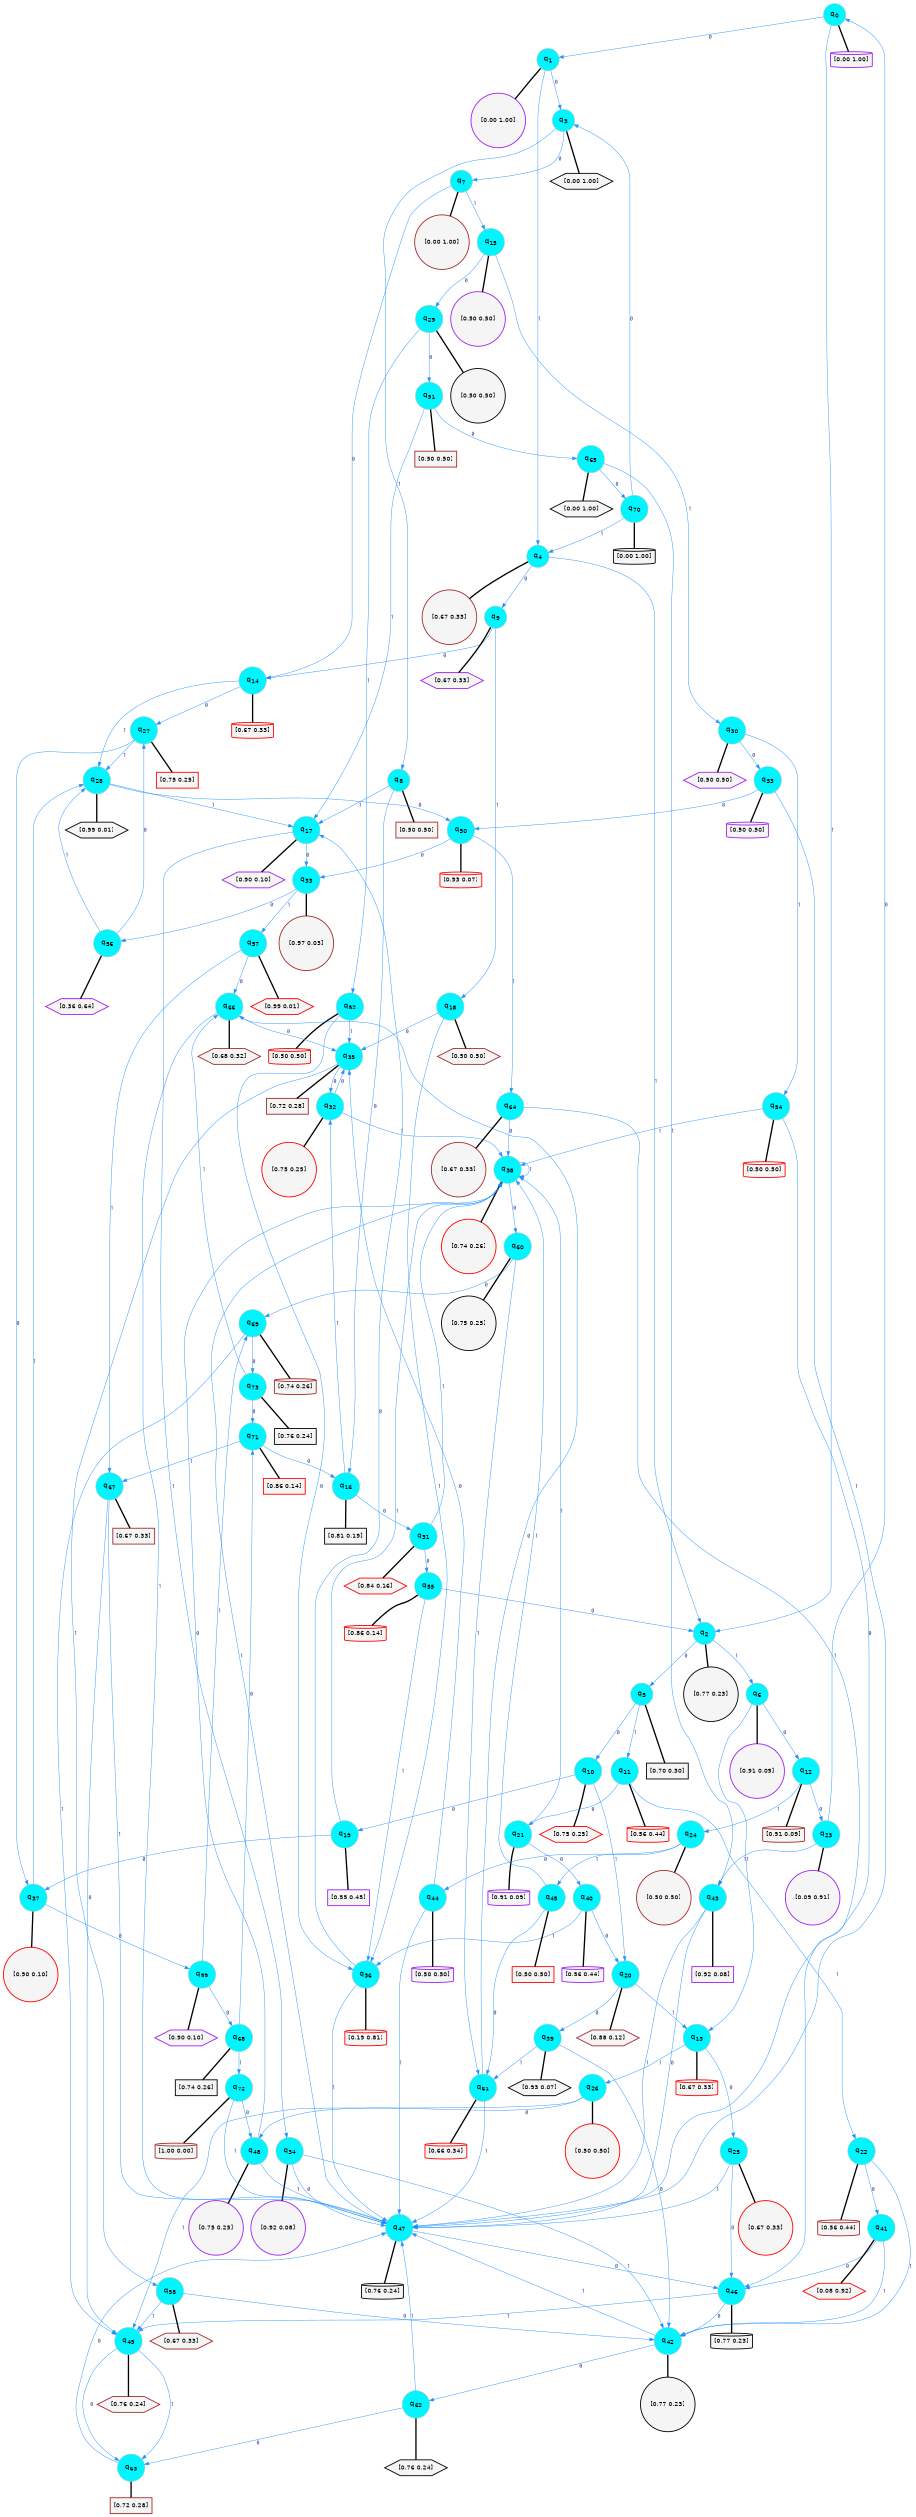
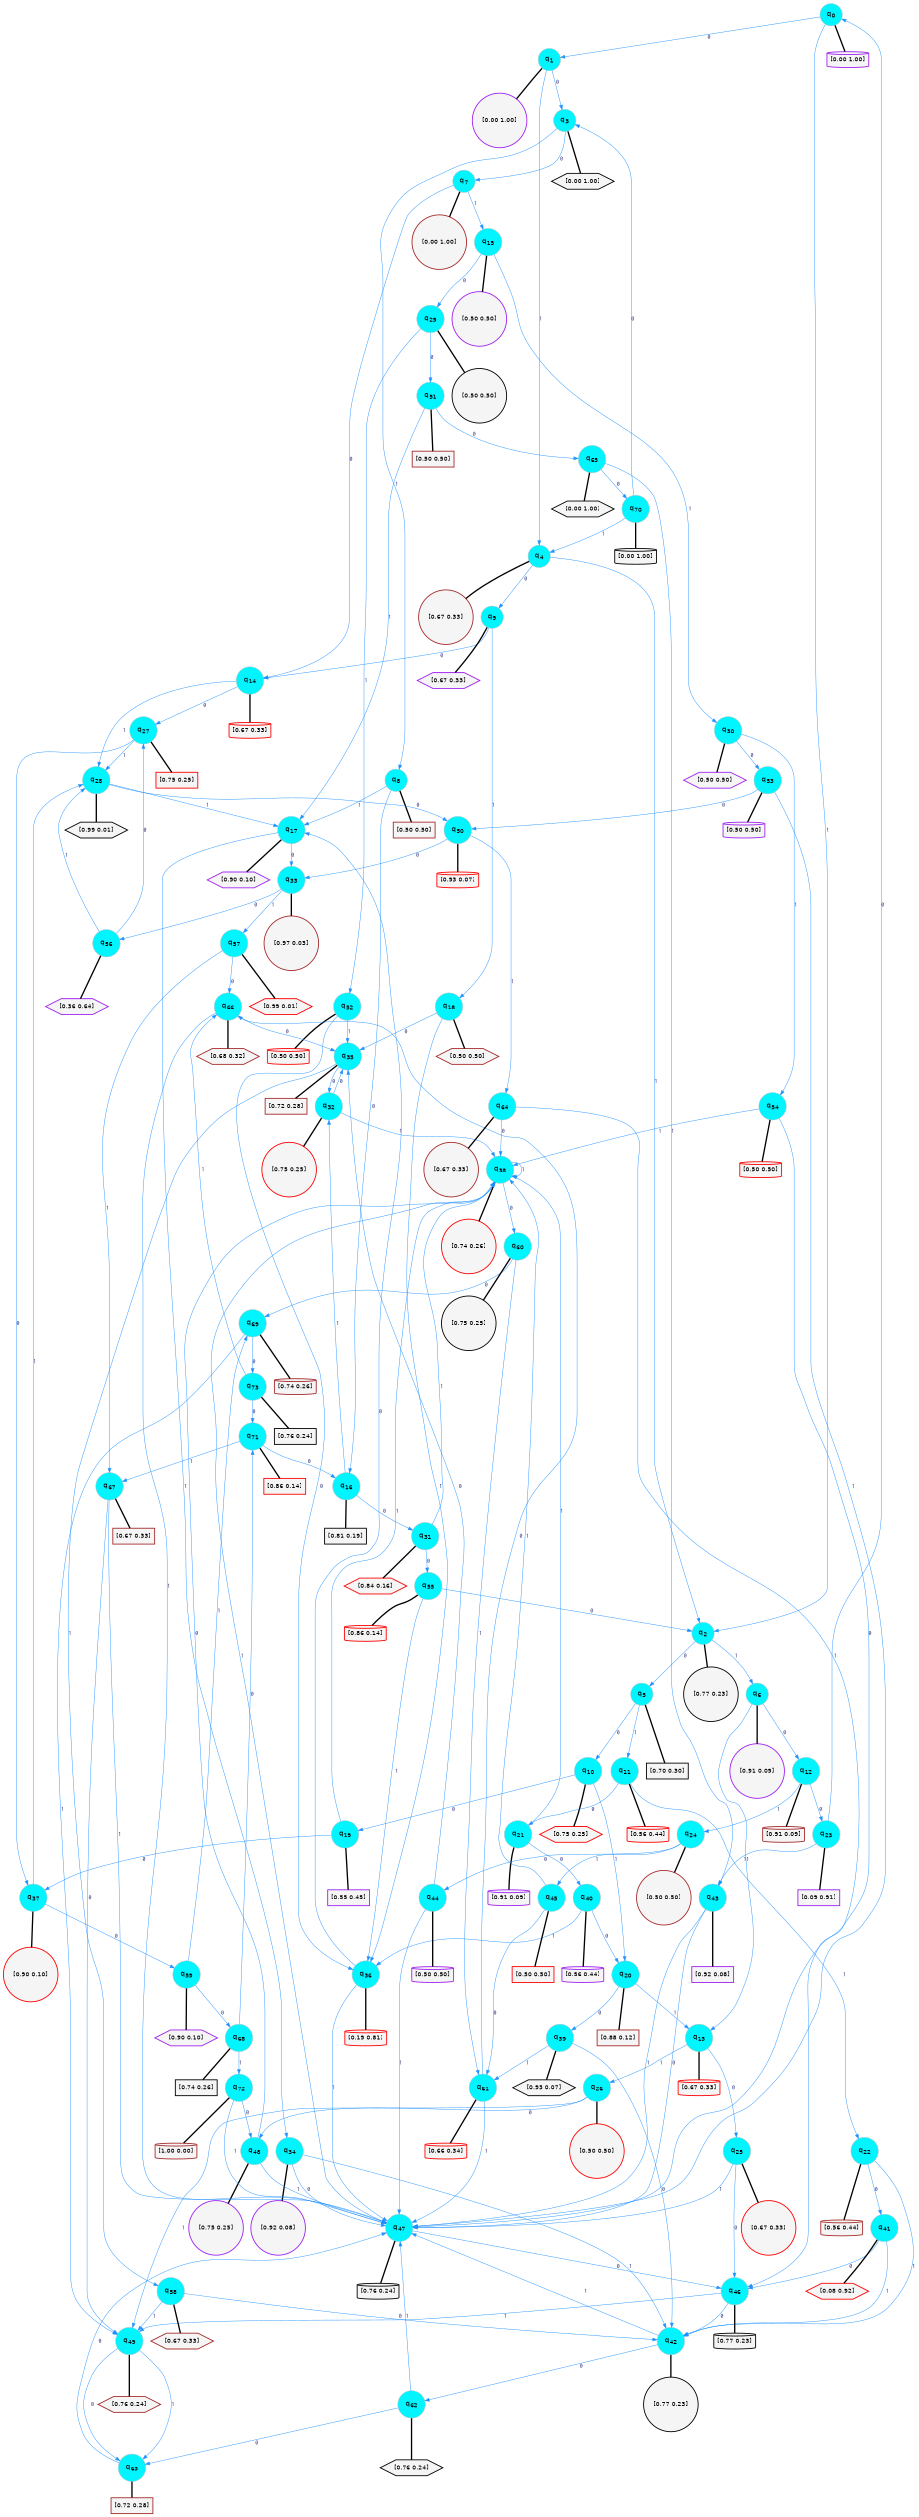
(813, 1898) -> (819, 1898)
(608, 2038) -> (618, 2038)
